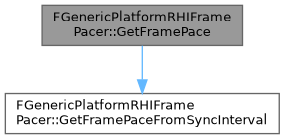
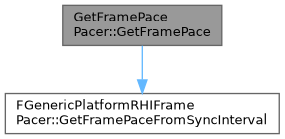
(142, 25) -> (142, 25)
